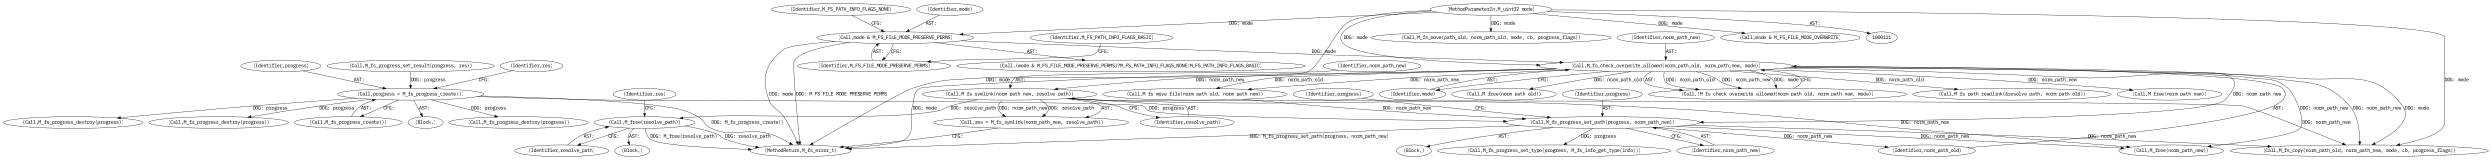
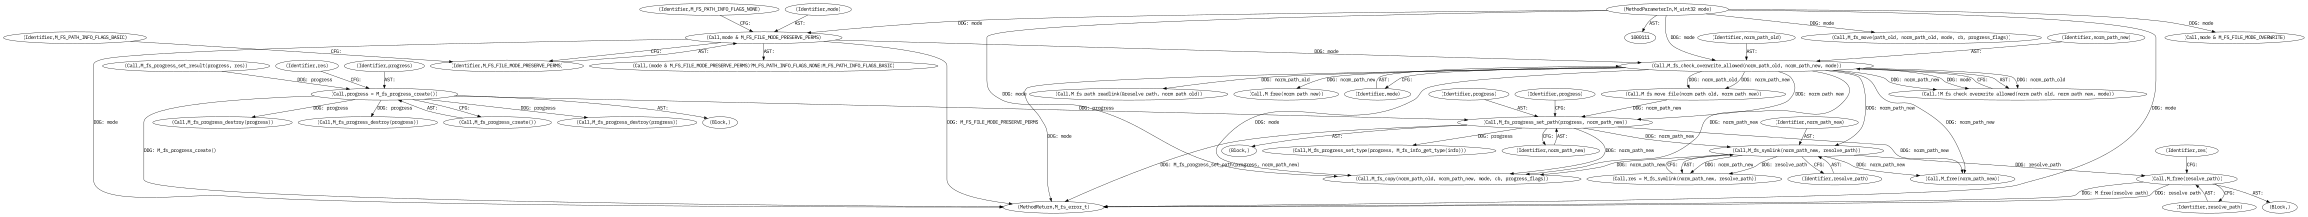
(1504, 94) -> none
(1771, 137) -> (1655, 140)
(921, 139) -> (1680, 160)
